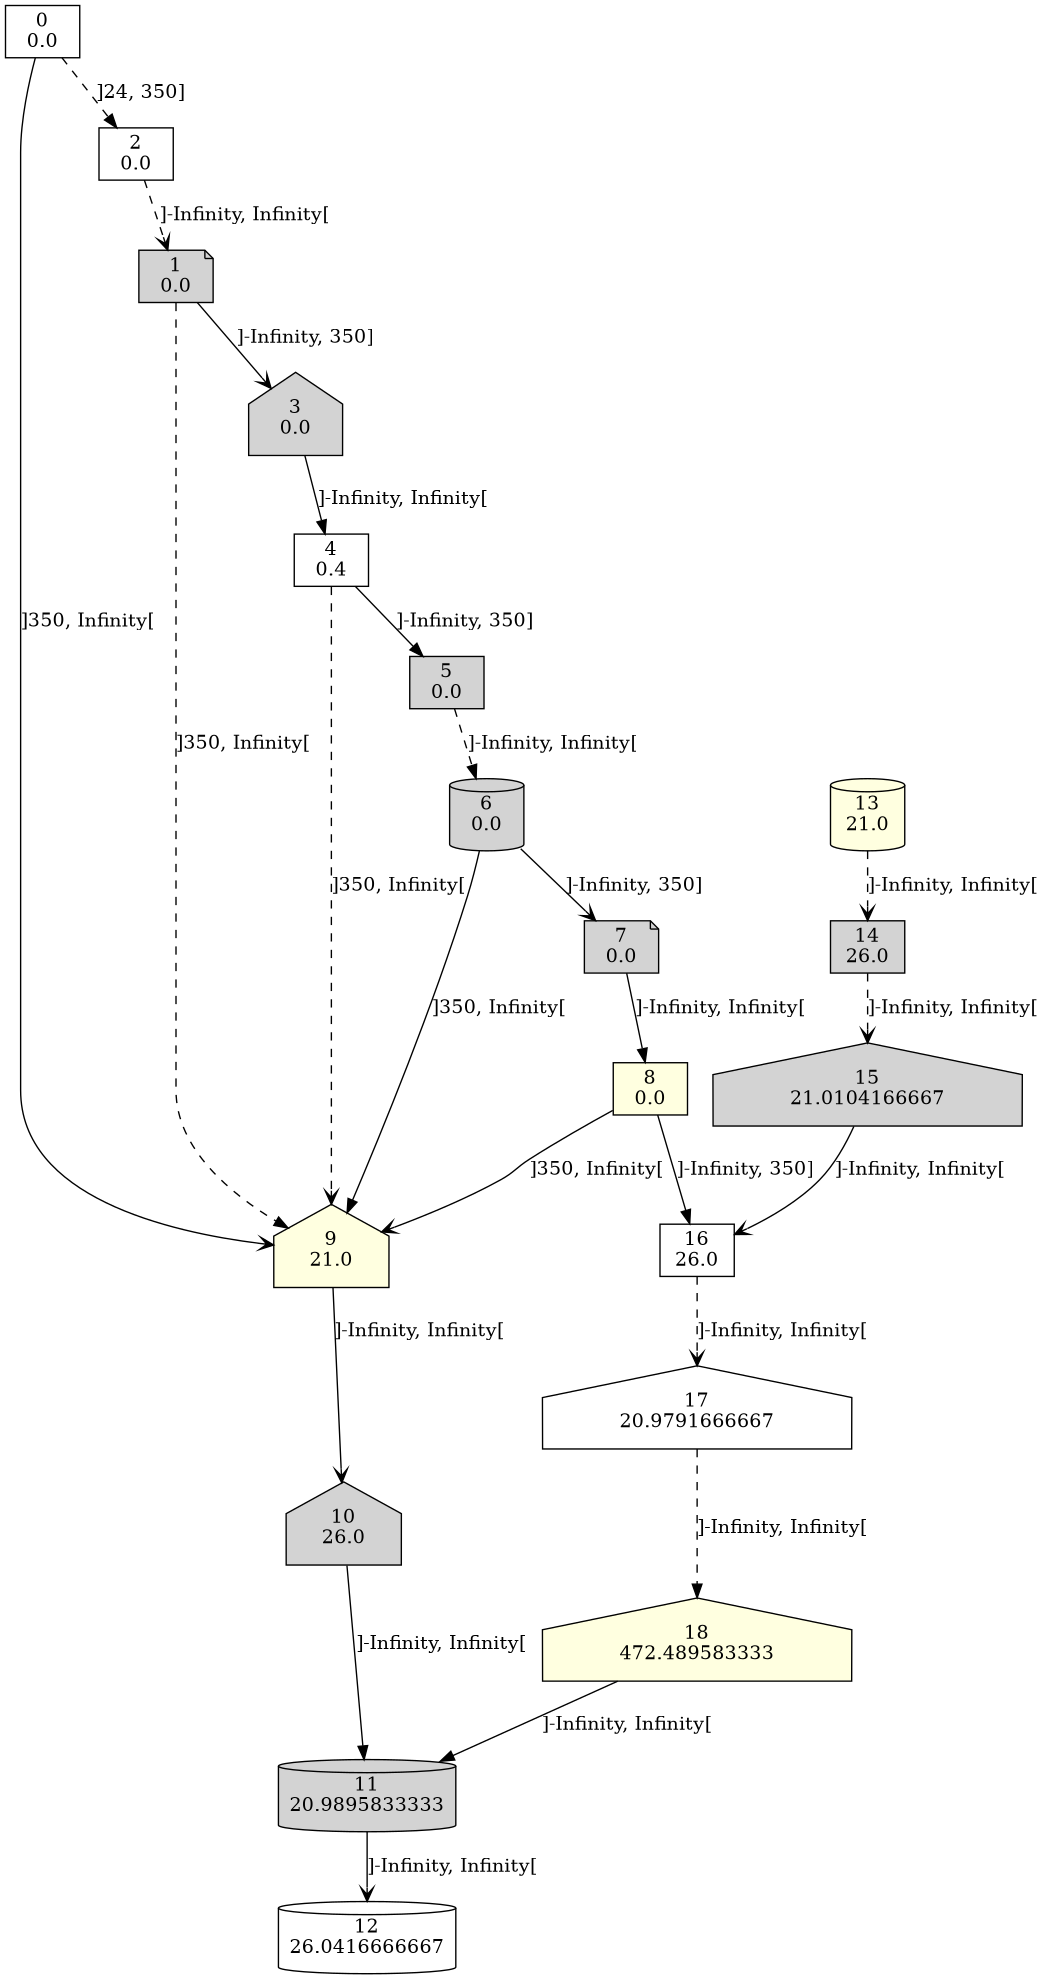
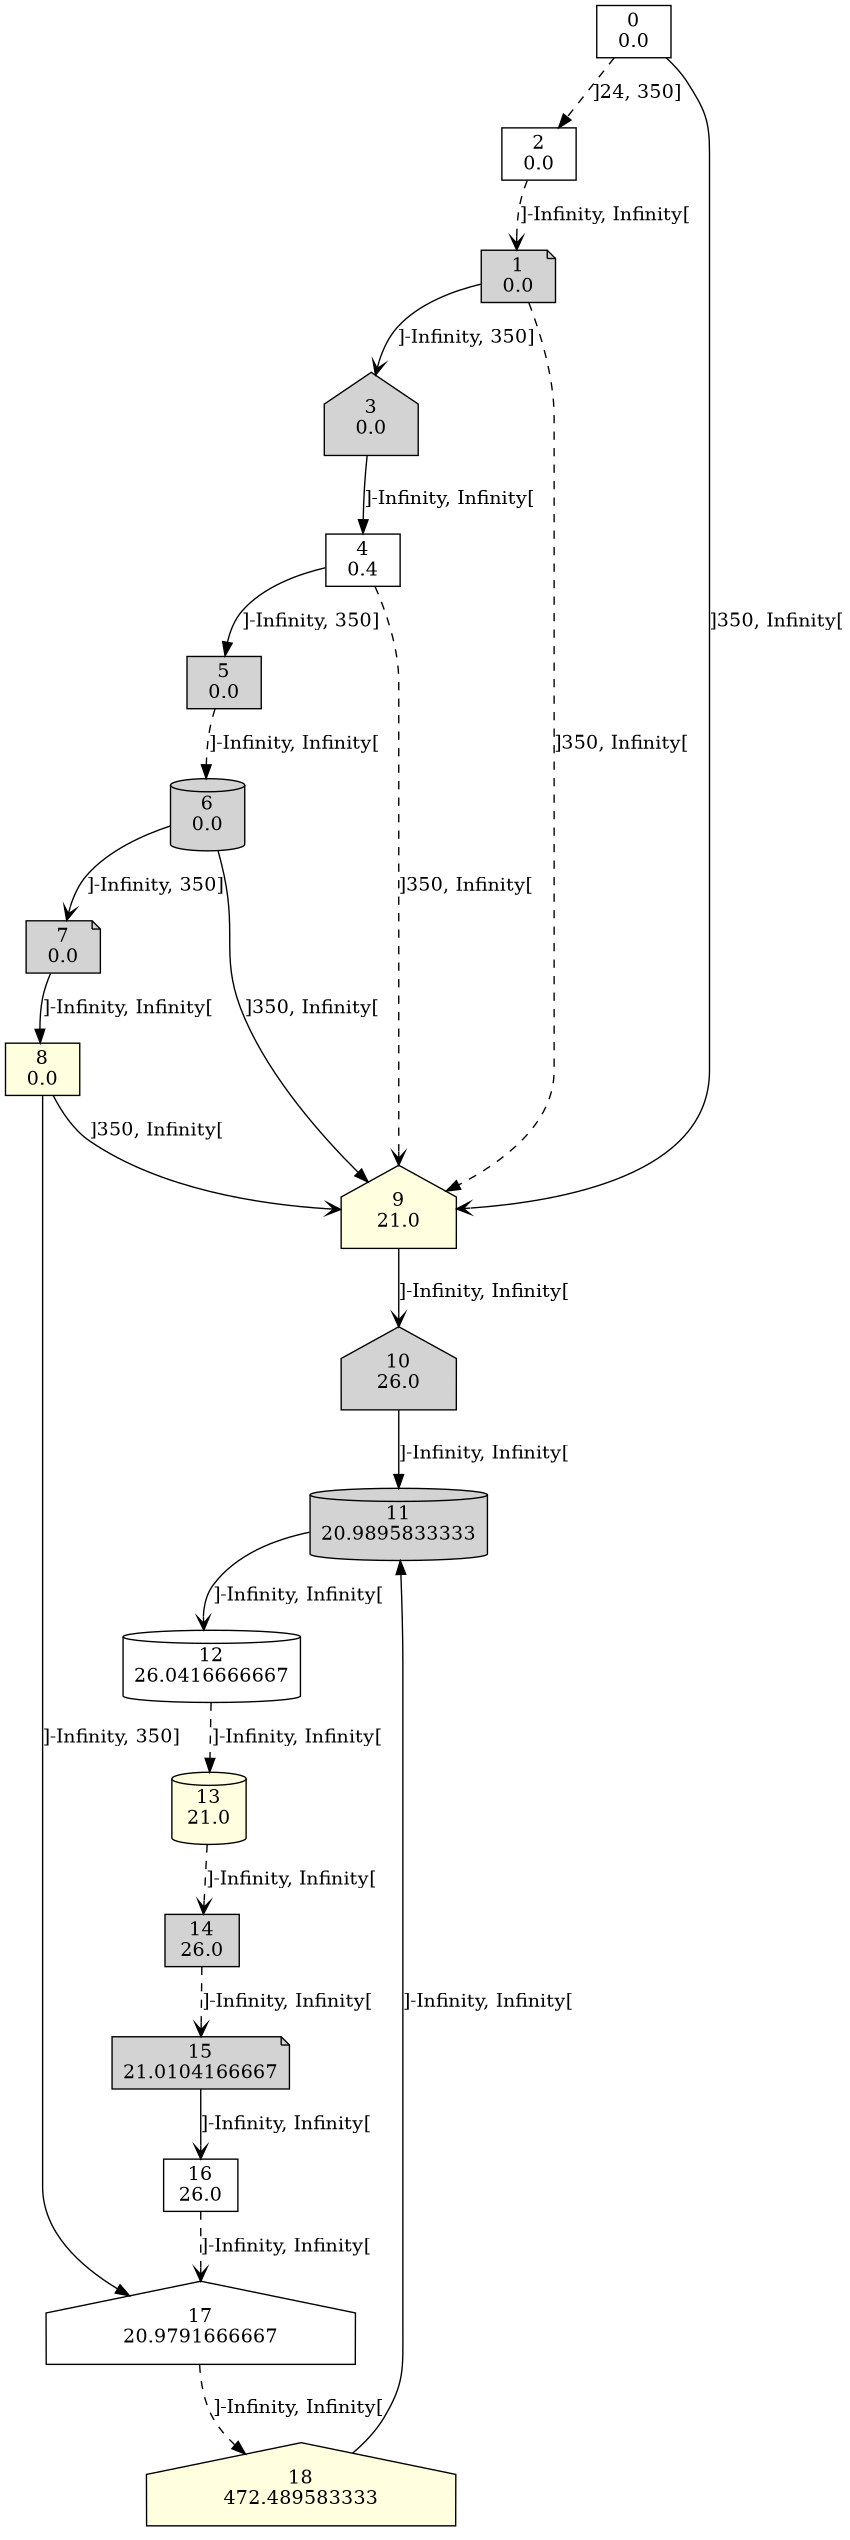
(868, 1089) -> (201, 2063)
(672, 1163) -> (43, 1707)
none -> (211, 1730)
